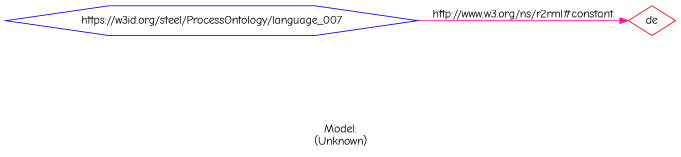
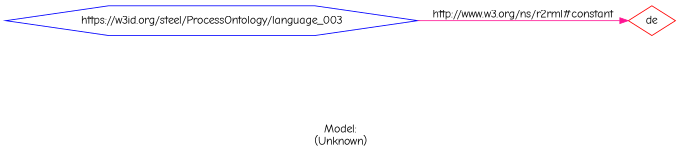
(212, 21) -> (212, 21)
